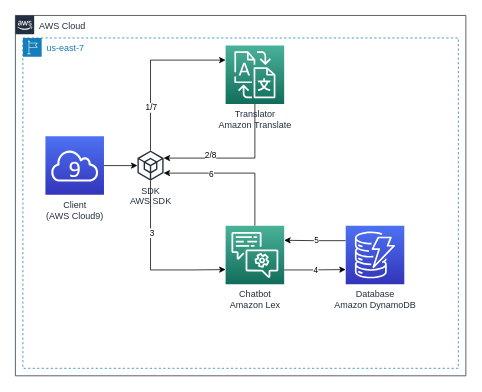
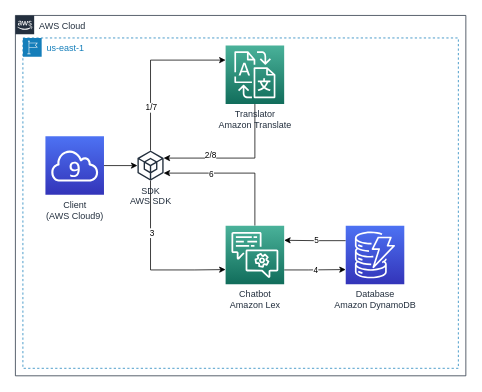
(70, 49) -> (70, 49)
